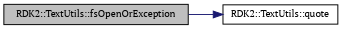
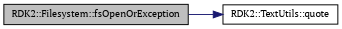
(96, 14) -> (96, 14)
